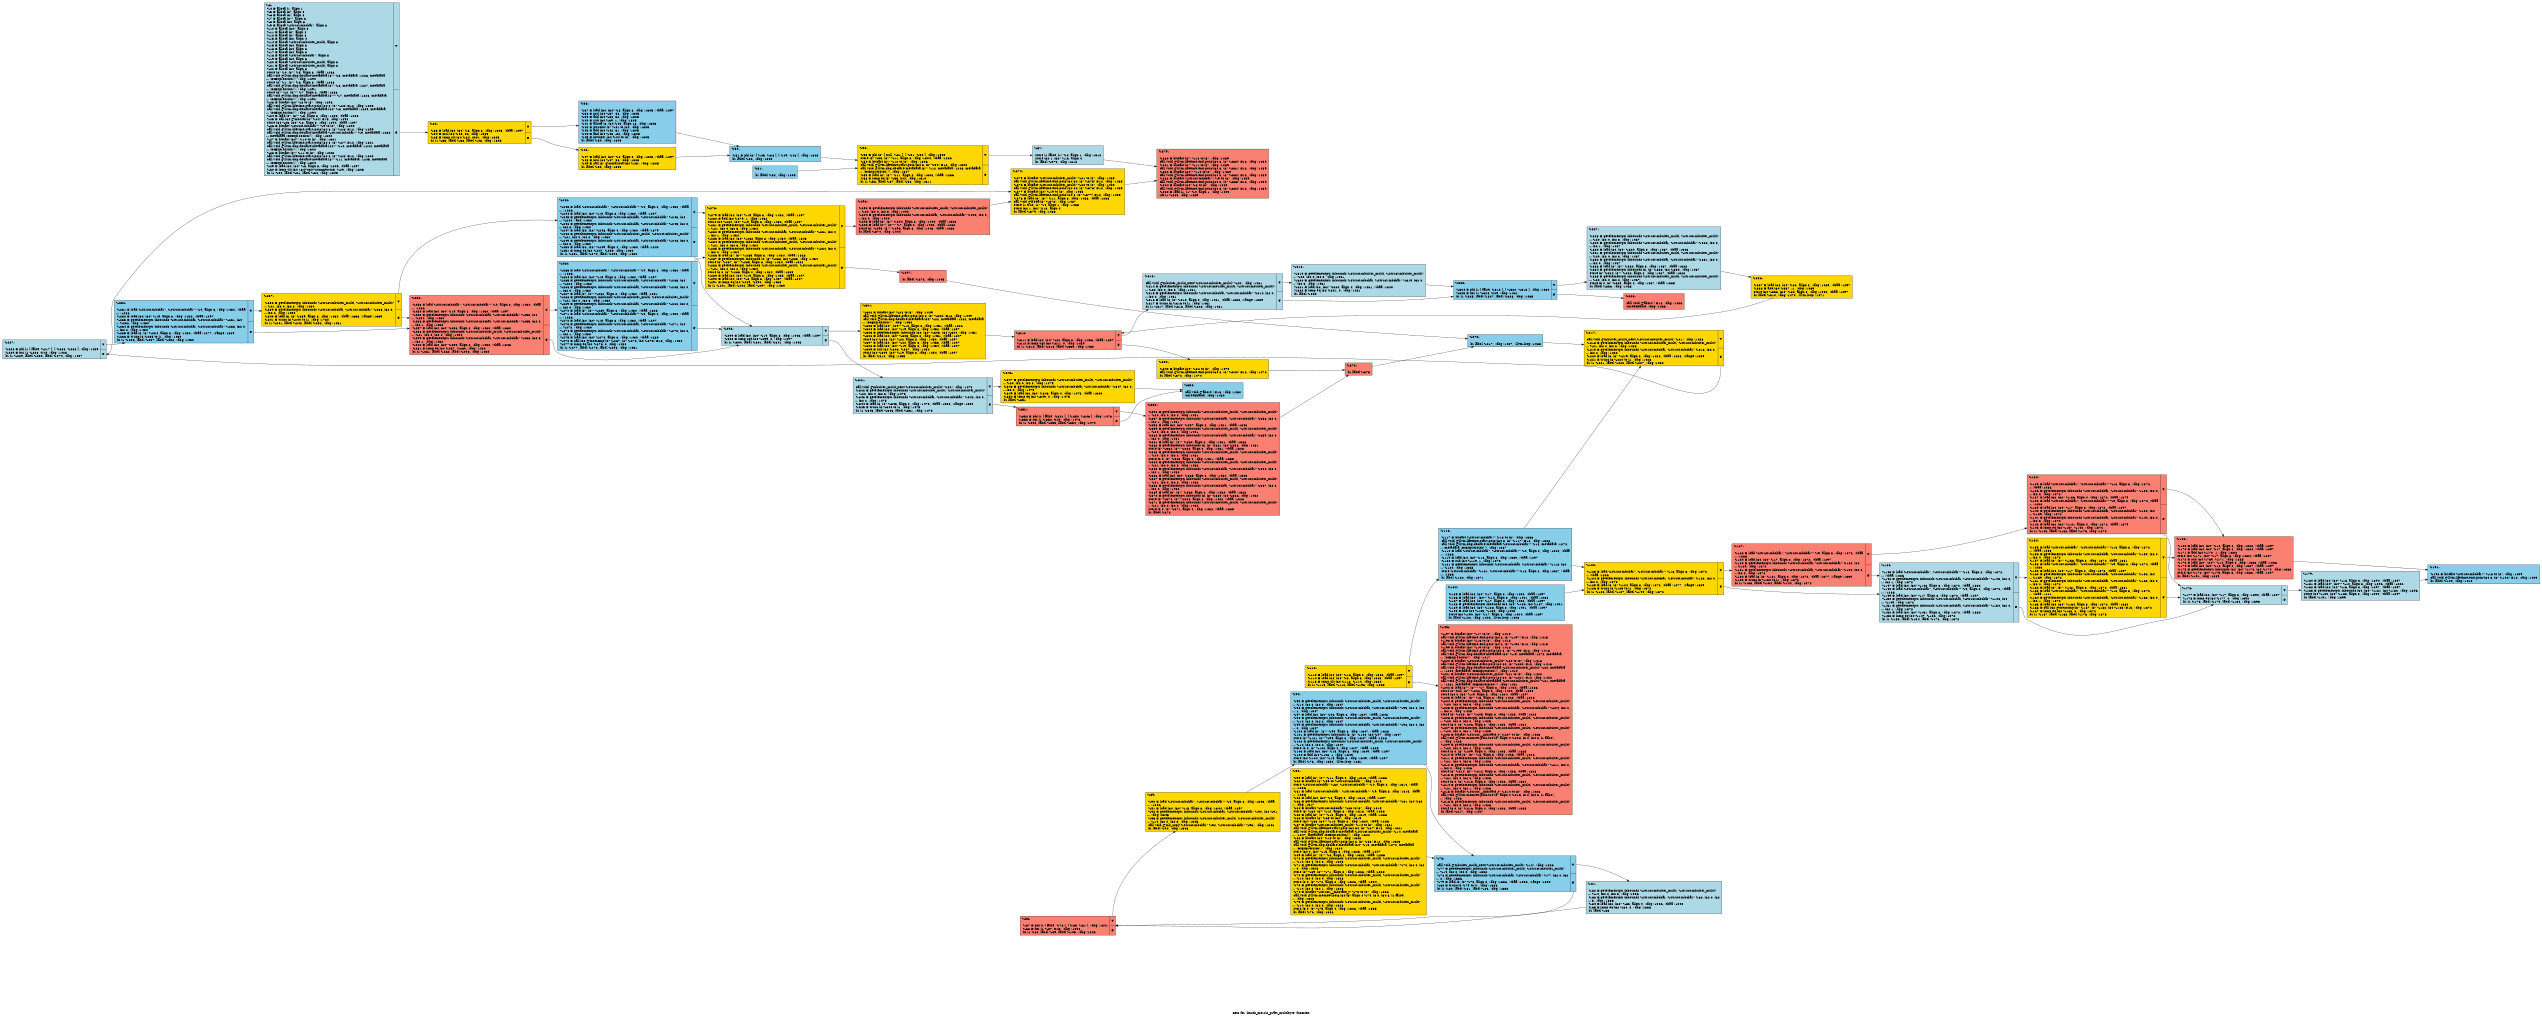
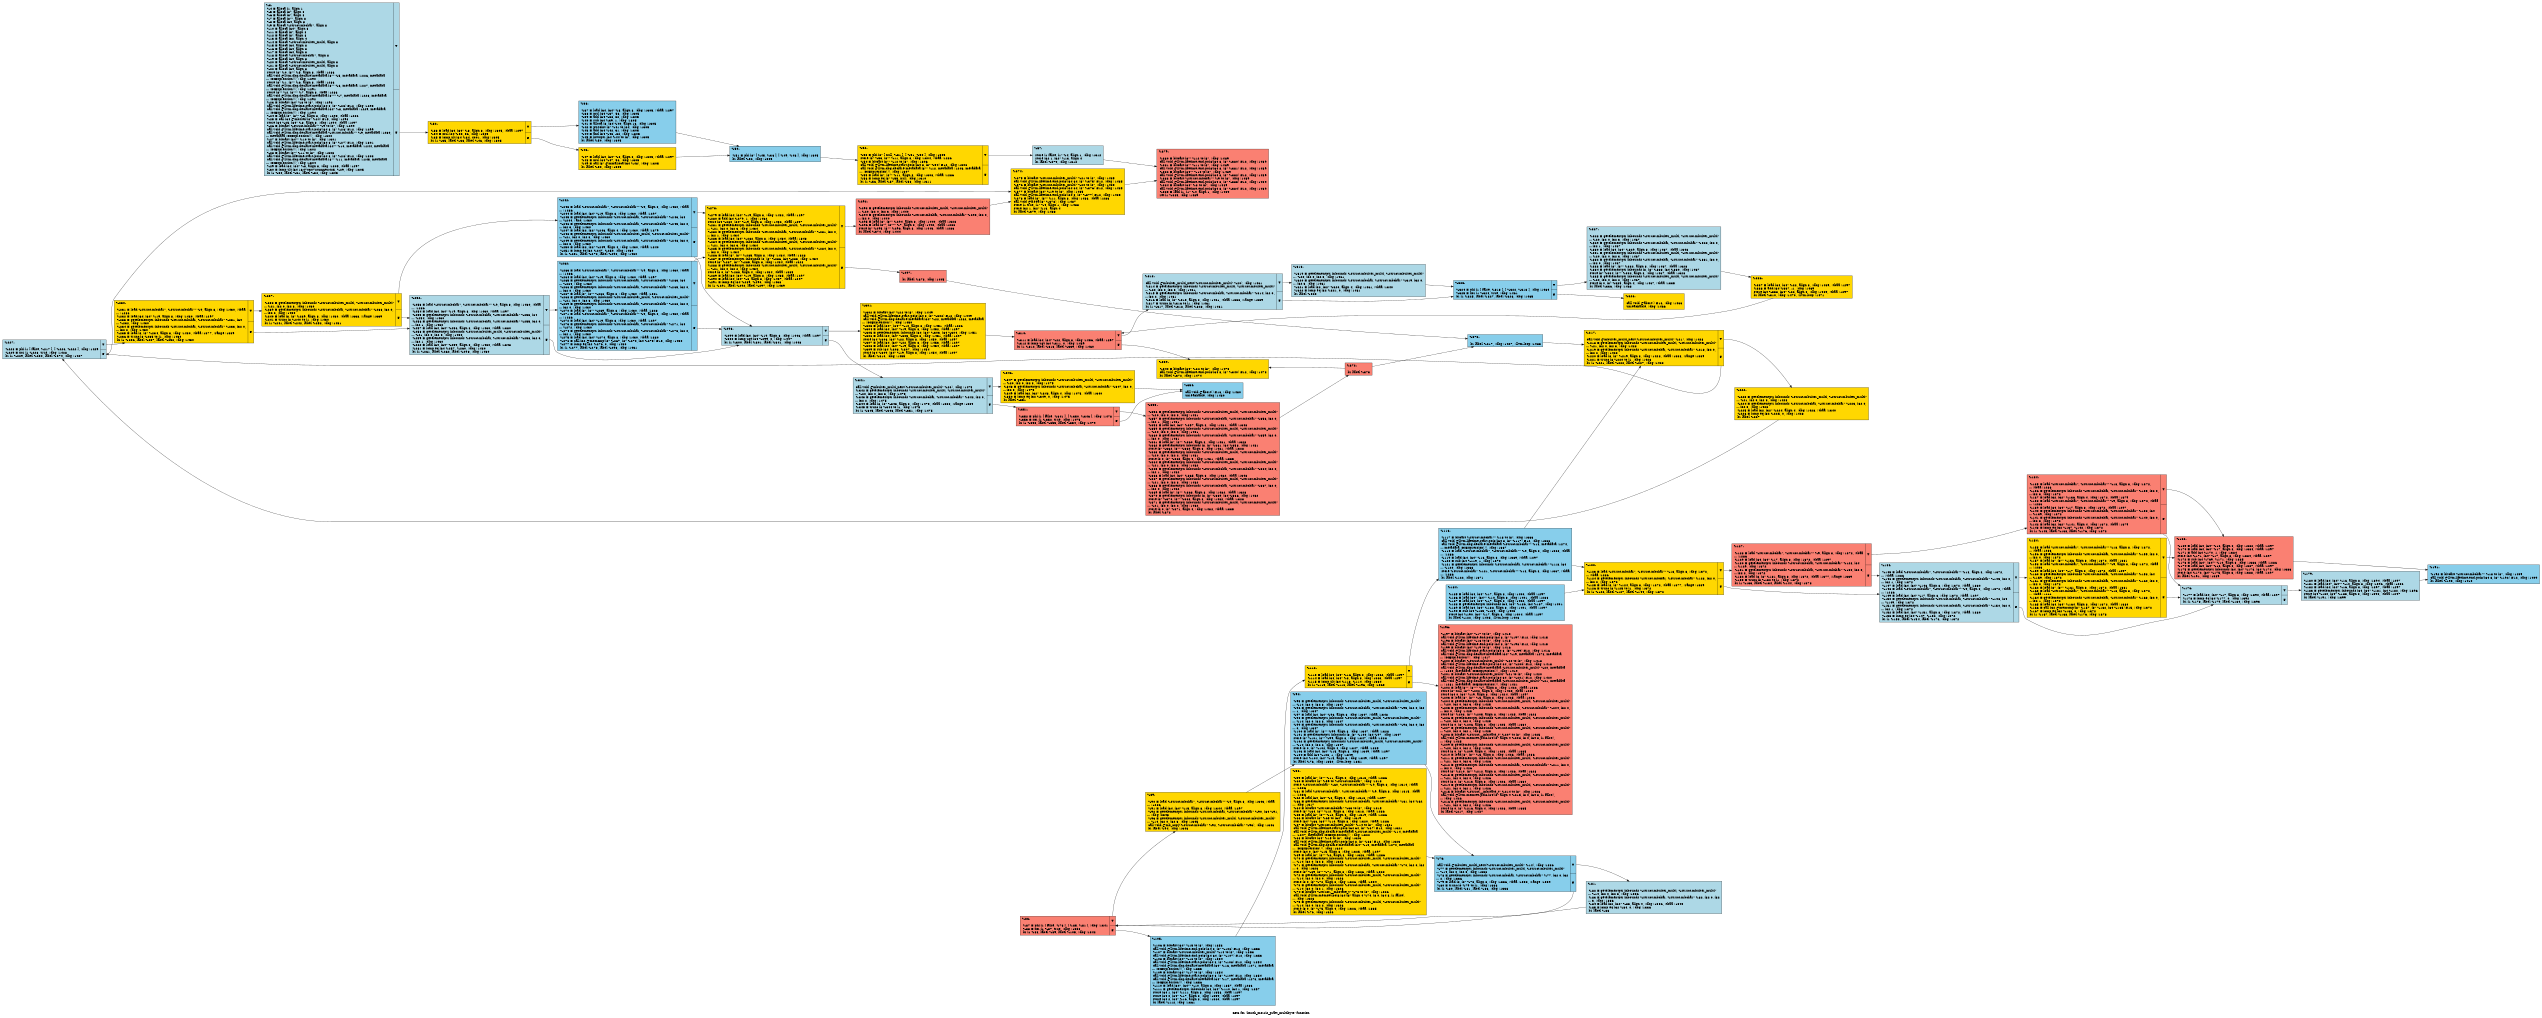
(775, 172) -> none
(1654, 302) -> (1654, 302)
(296, 320) -> (296, 320)
(184, 322) -> (184, 322)
(480, 325) -> (480, 325)
(1306, 371) -> (1308, 368)
none -> (1802, 404)
none -> (1213, 971)
